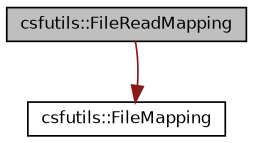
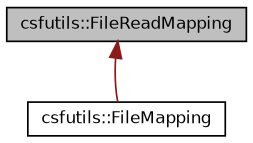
(138, 63) -> (115, 80)
